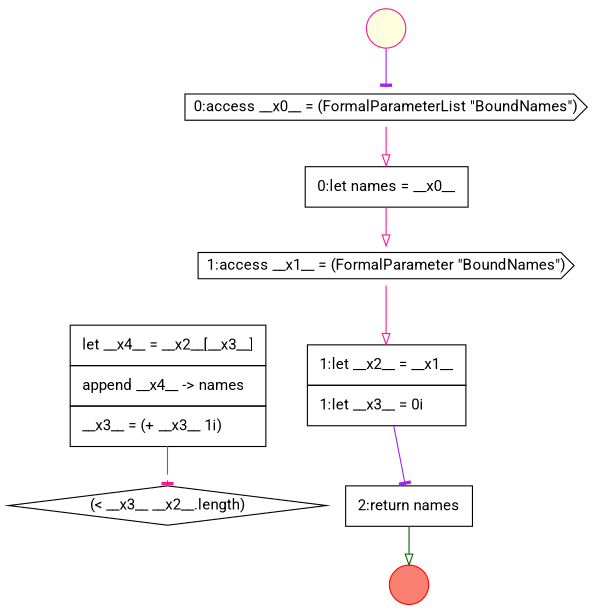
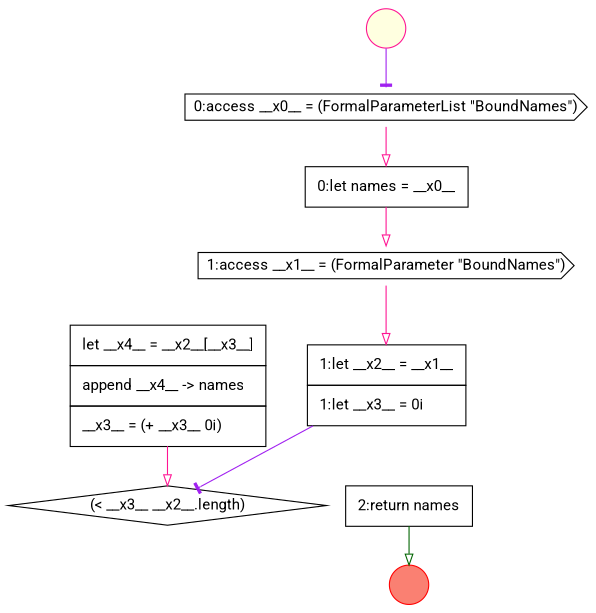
(152, 426) -> (152, 426)
(399, 453) -> (257, 456)
(167, 460) -> (167, 460)
